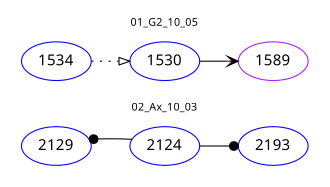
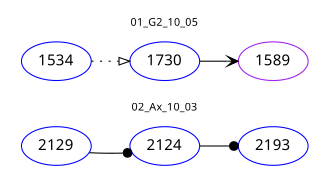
(165, 61) -> (165, 61)
(115, 139) -> (106, 153)
